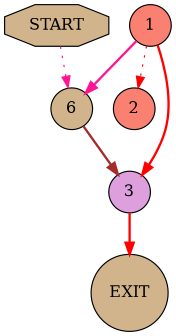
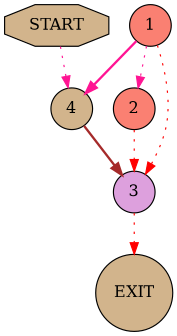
(143, 61) -> (143, 61)
(169, 107) -> (168, 106)
(72, 109) -> (72, 109)
none -> (134, 145)
(130, 228) -> (134, 228)
